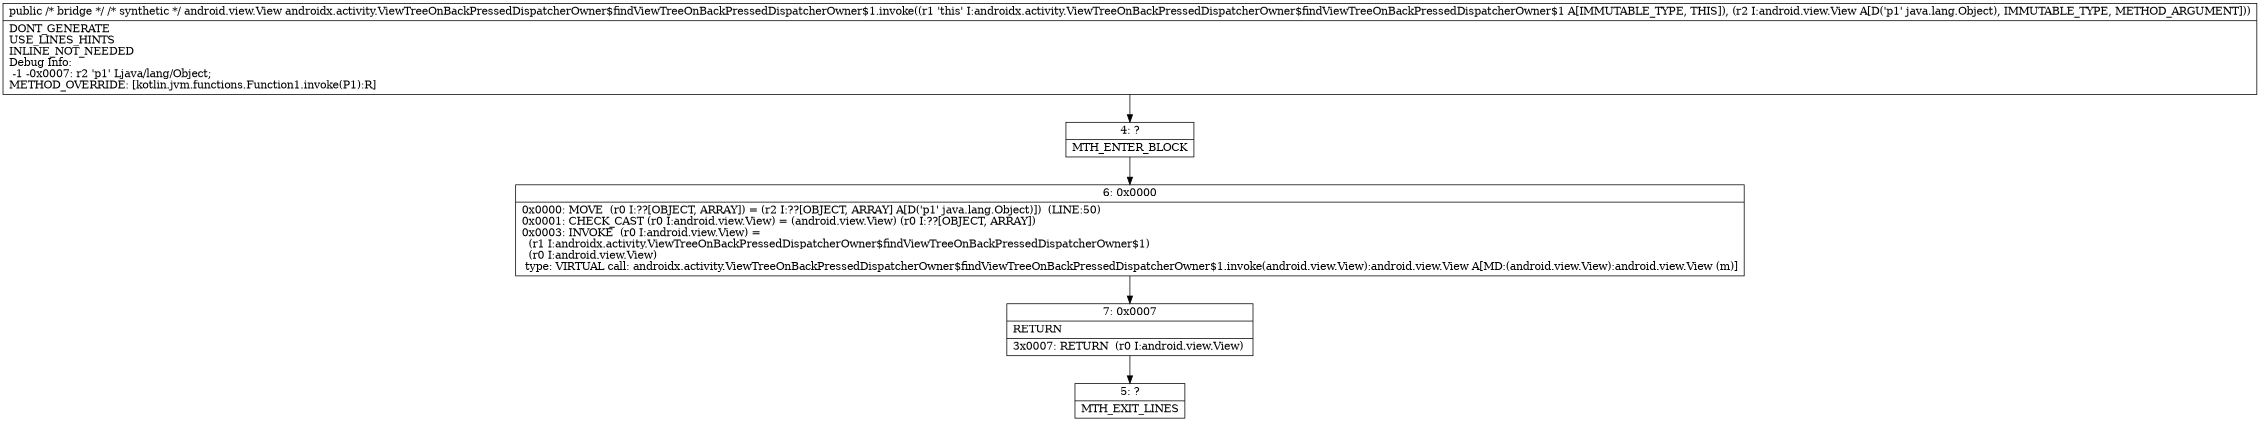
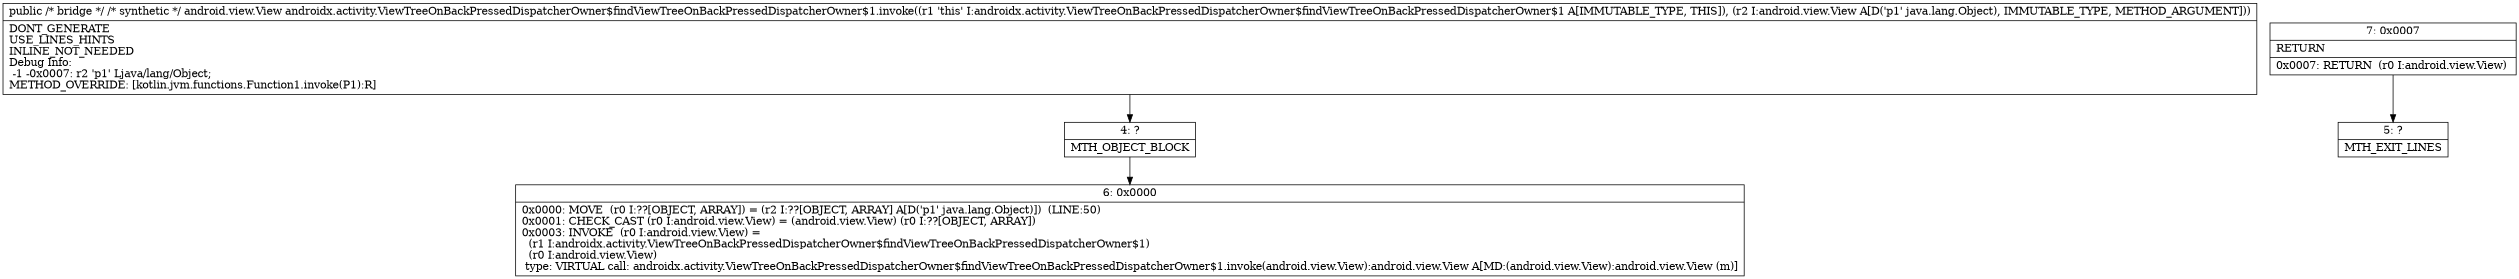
(1130, 148) -> (1130, 148)
(1130, 286) -> none
(1130, 347) -> (2393, 66)
